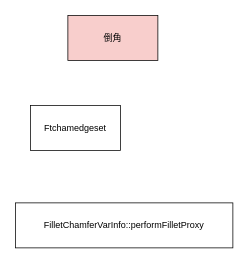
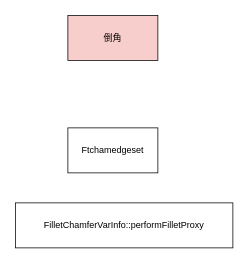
(75, 128) -> (113, 150)
